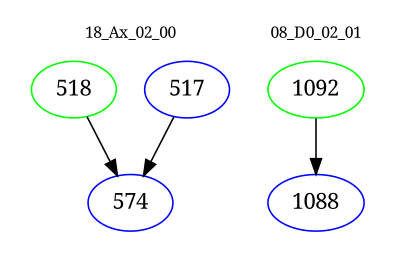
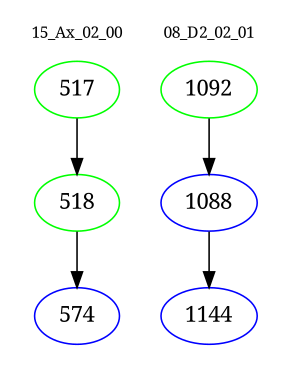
(130, 34) -> (77, 34)
(316, 34) -> (209, 34)
(187, 90) -> (77, 90)
(162, 139) -> (77, 139)
none -> (209, 316)
